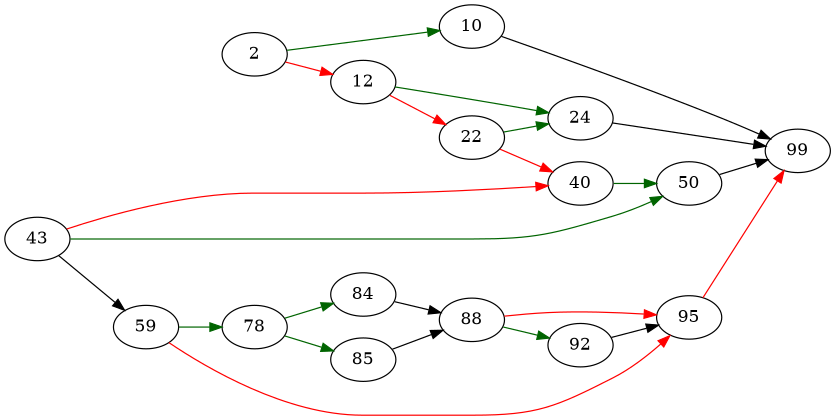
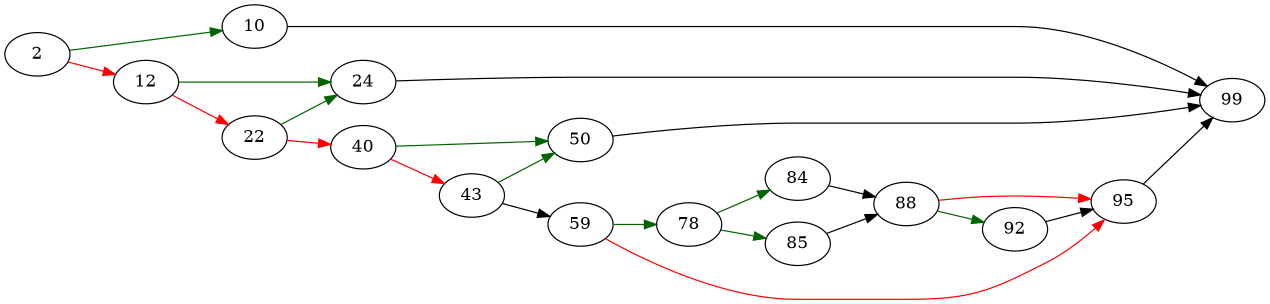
(299, 193) -> (412, 169)
(740, 239) -> (1174, 155)
